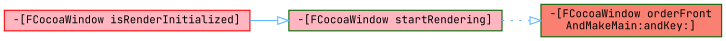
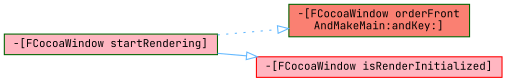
(264, 21) -> (232, 55)
